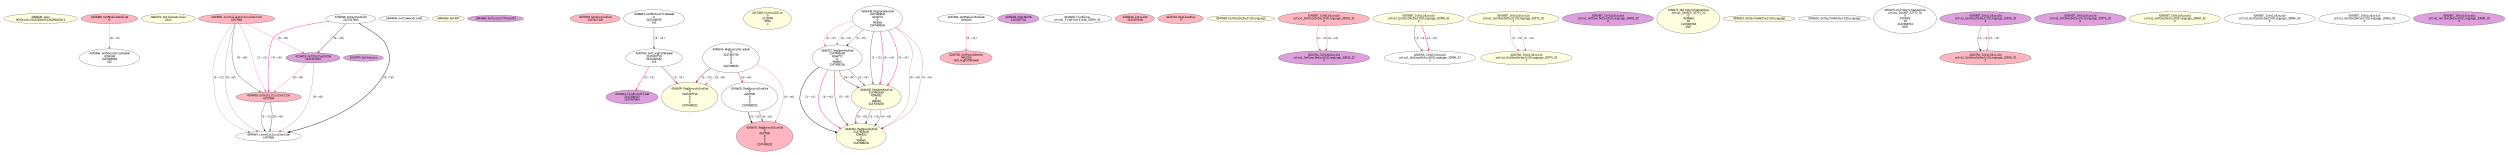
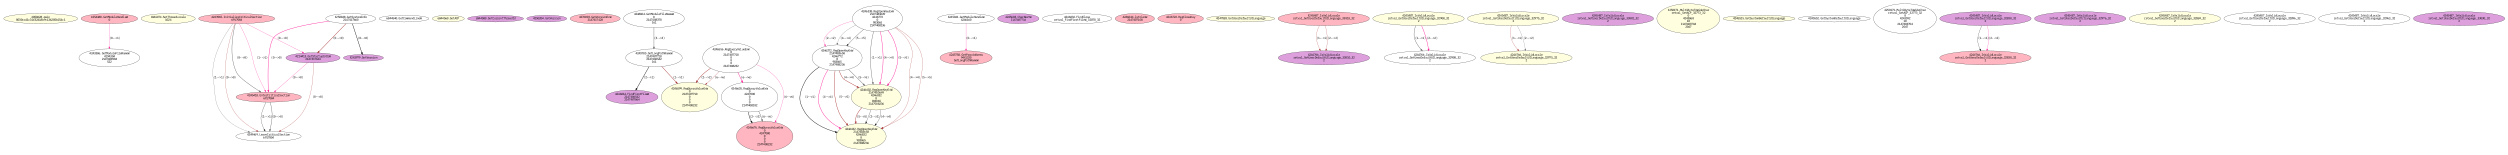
none -> (547, 19)
(767, 19) -> none
(643, 78) -> (643, 78)
(369, 93) -> (357, 38)
